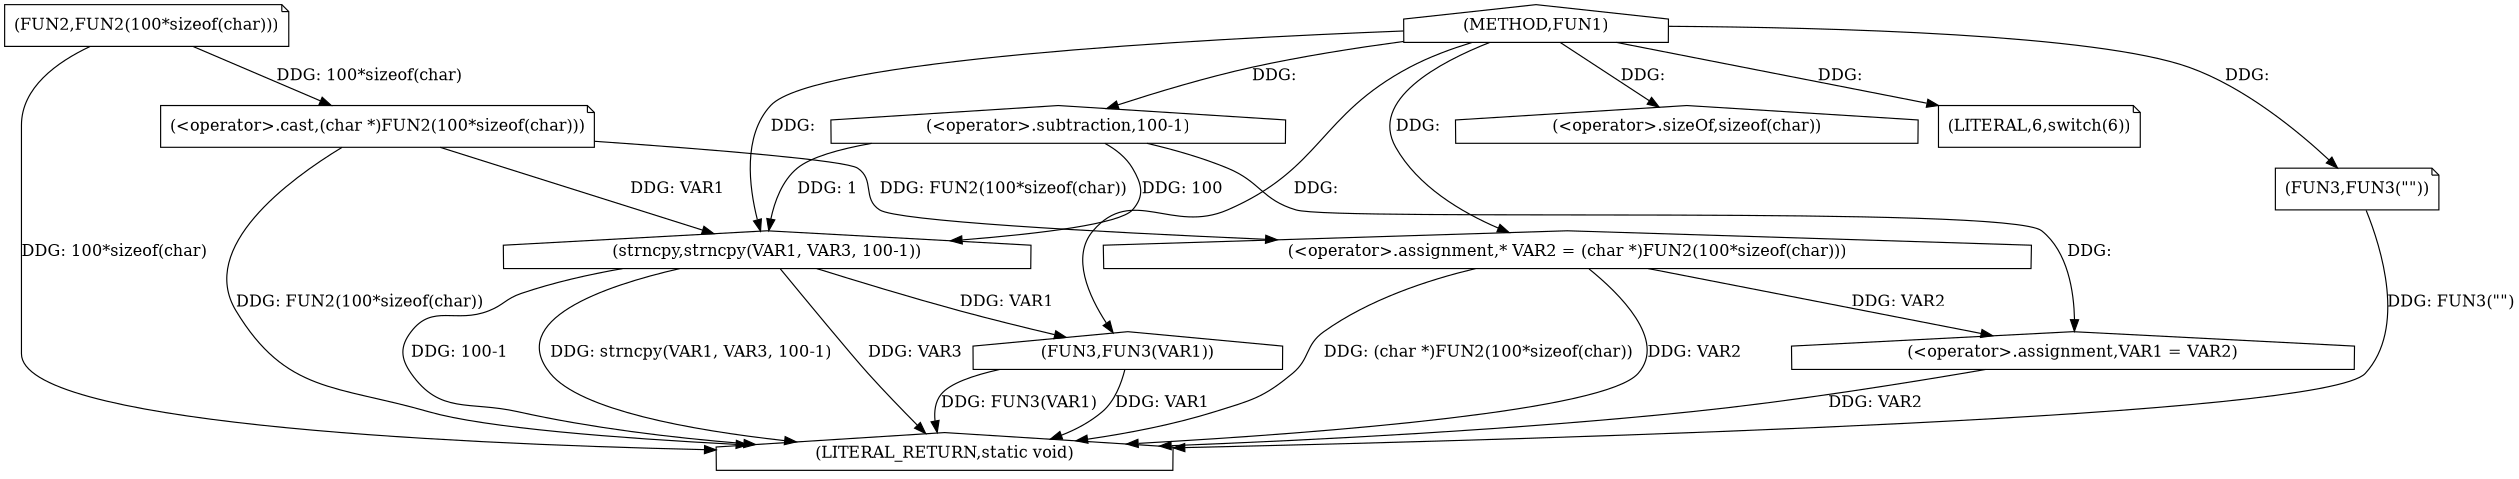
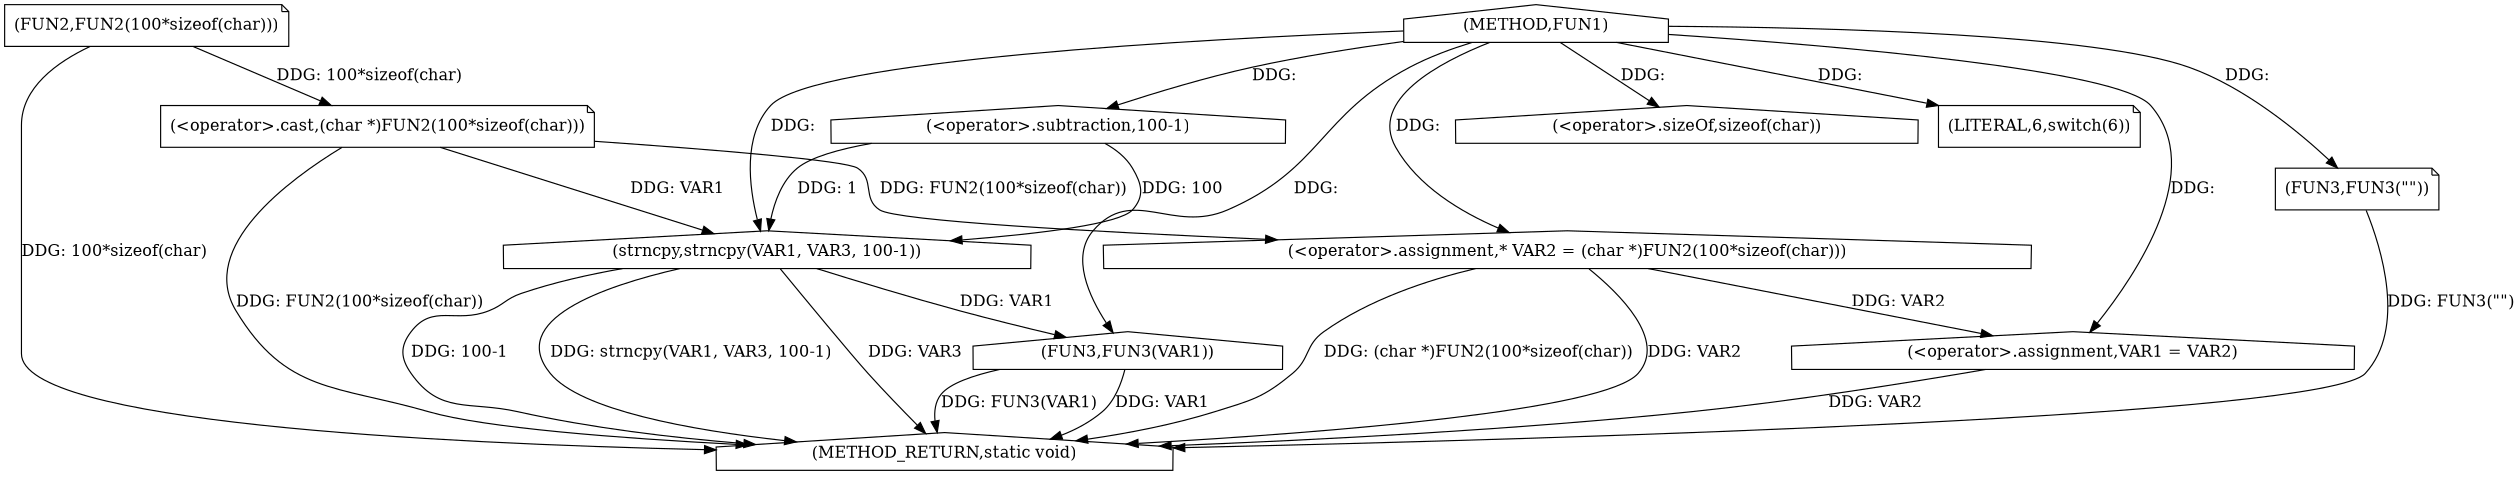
(1635, 215) -> (2032, 71)
(945, 453) -> (945, 453)
